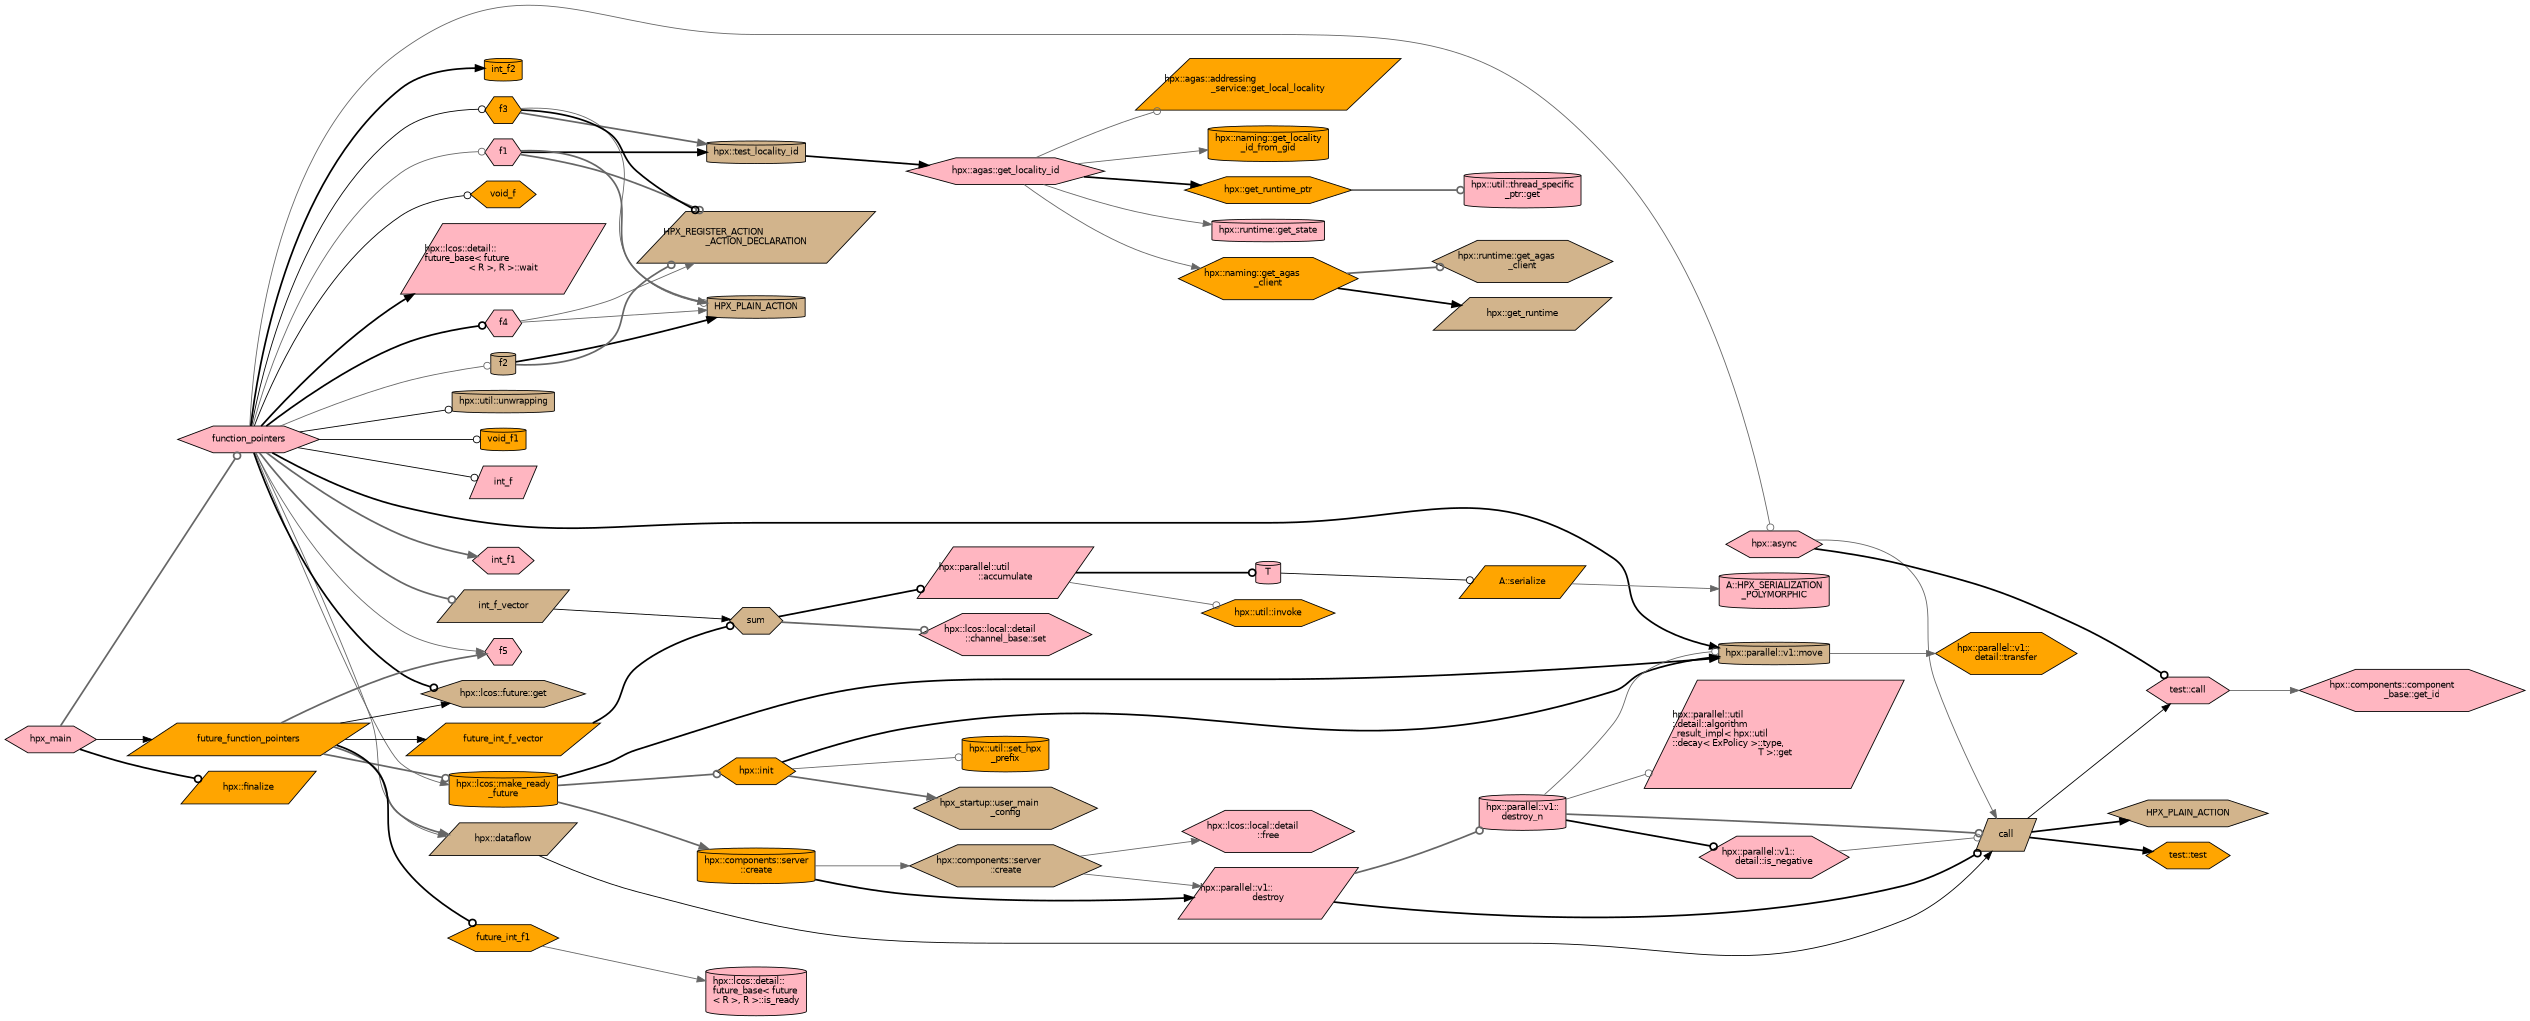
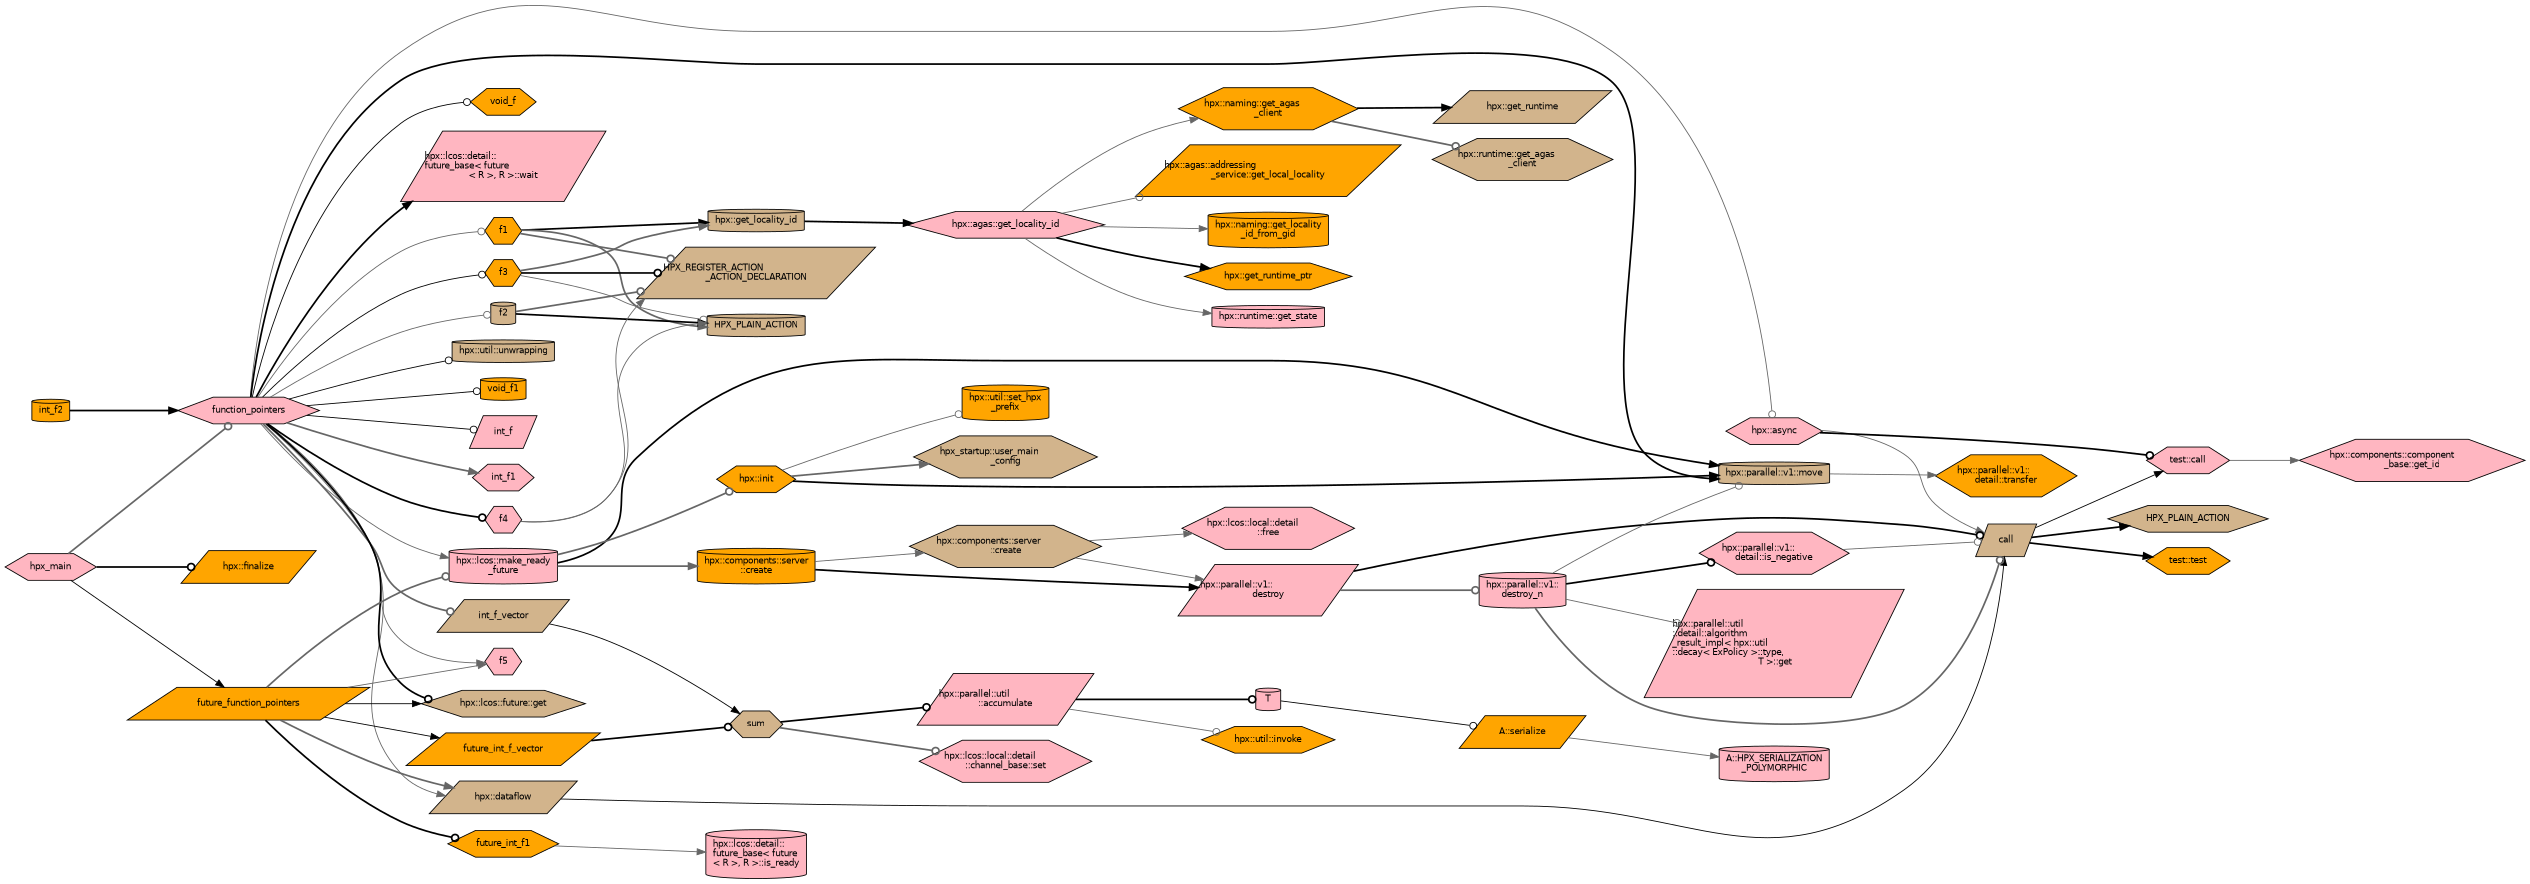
(503, 152) -> (503, 231)
(756, 152) -> (756, 221)
(1523, 190) -> none
(312, 207) -> (119, 411)
(377, 681) -> (413, 676)
(503, 789) -> (503, 566)
